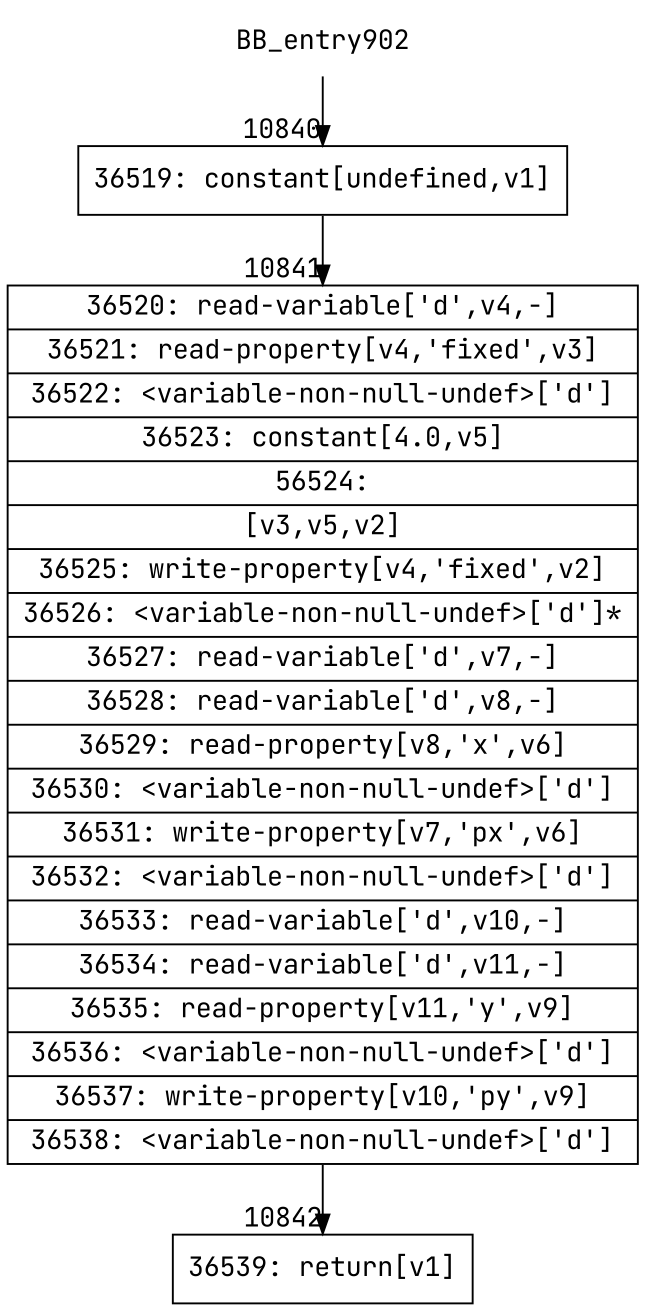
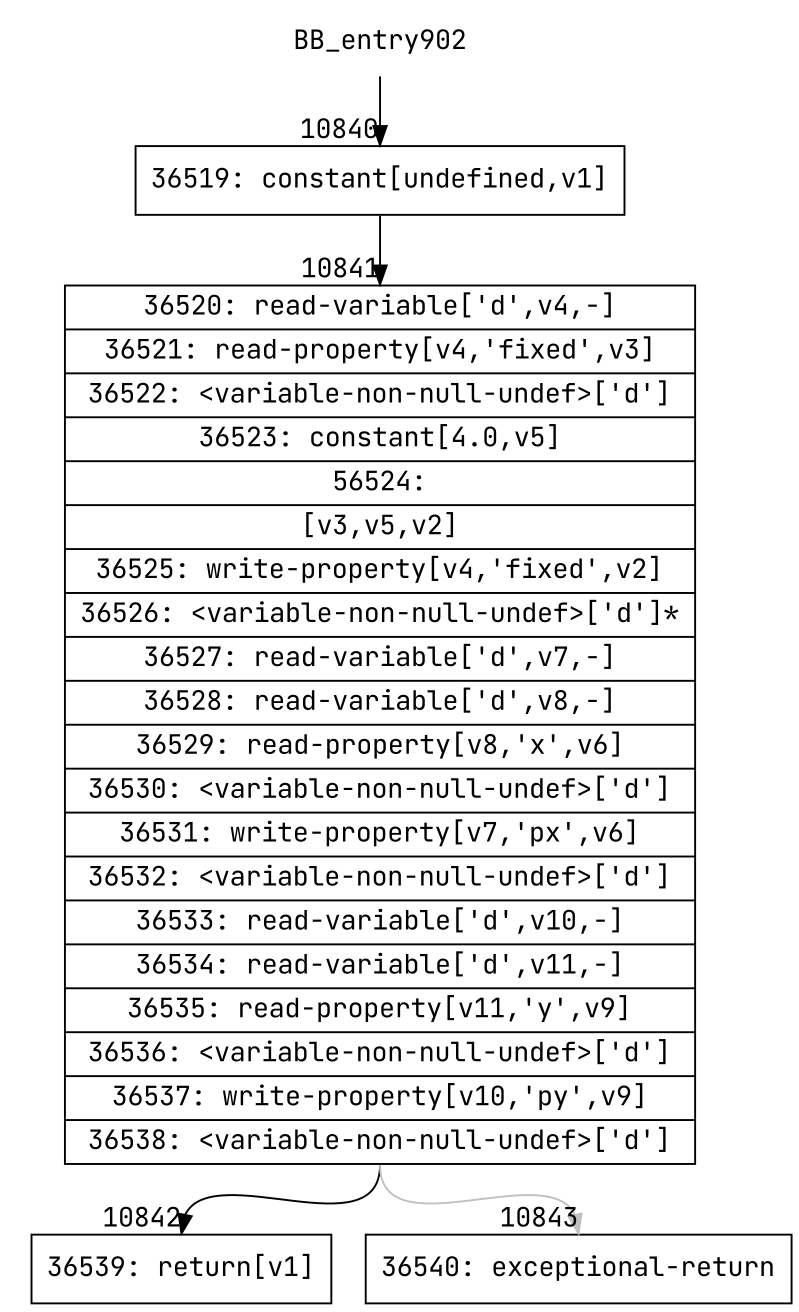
none -> (579, 1269)
